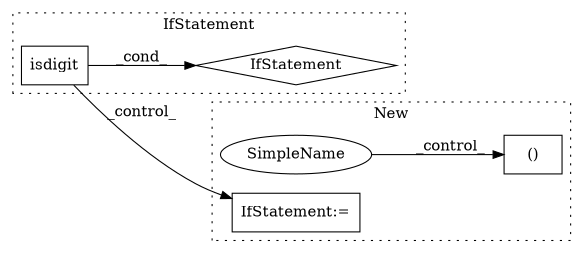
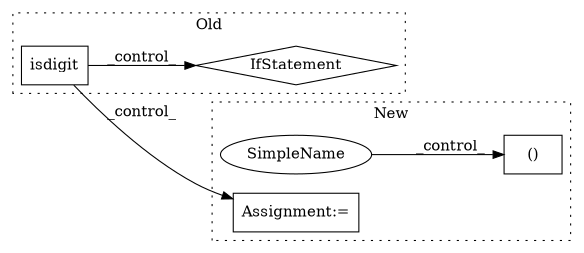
(209, 25) -> (209, 25)
(142, 57) -> (142, 57)
(296, 213) -> (296, 213)
